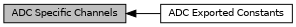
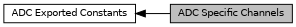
(148, 14) -> (158, 14)
